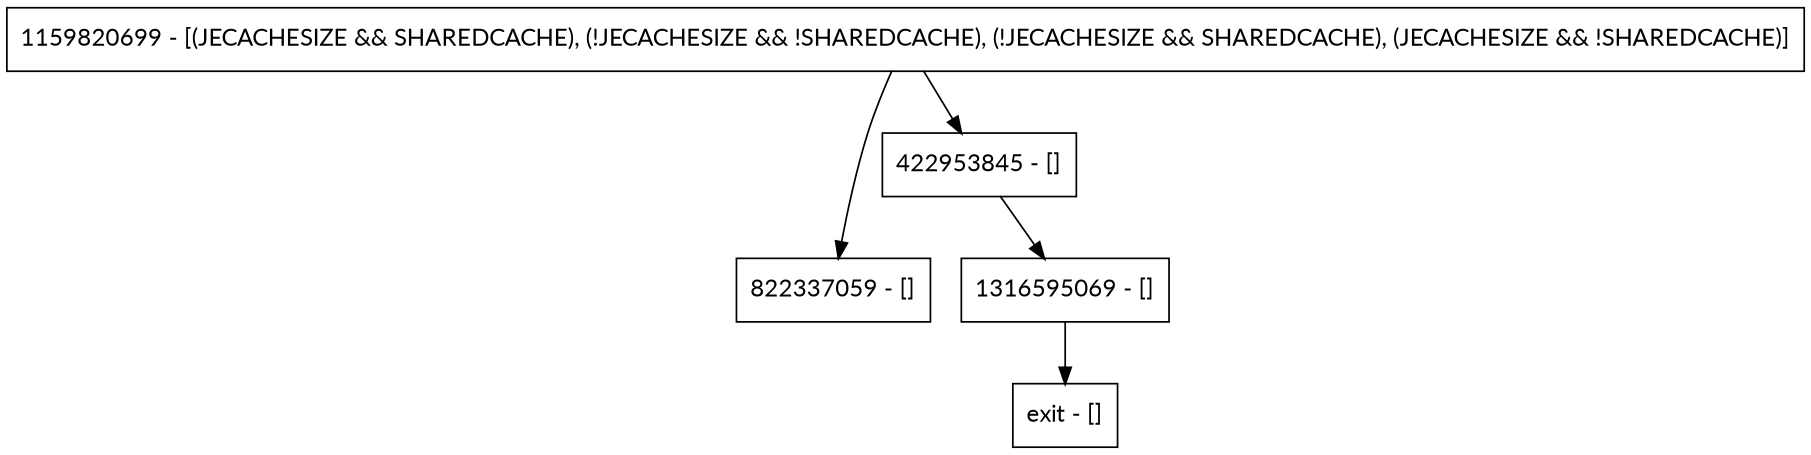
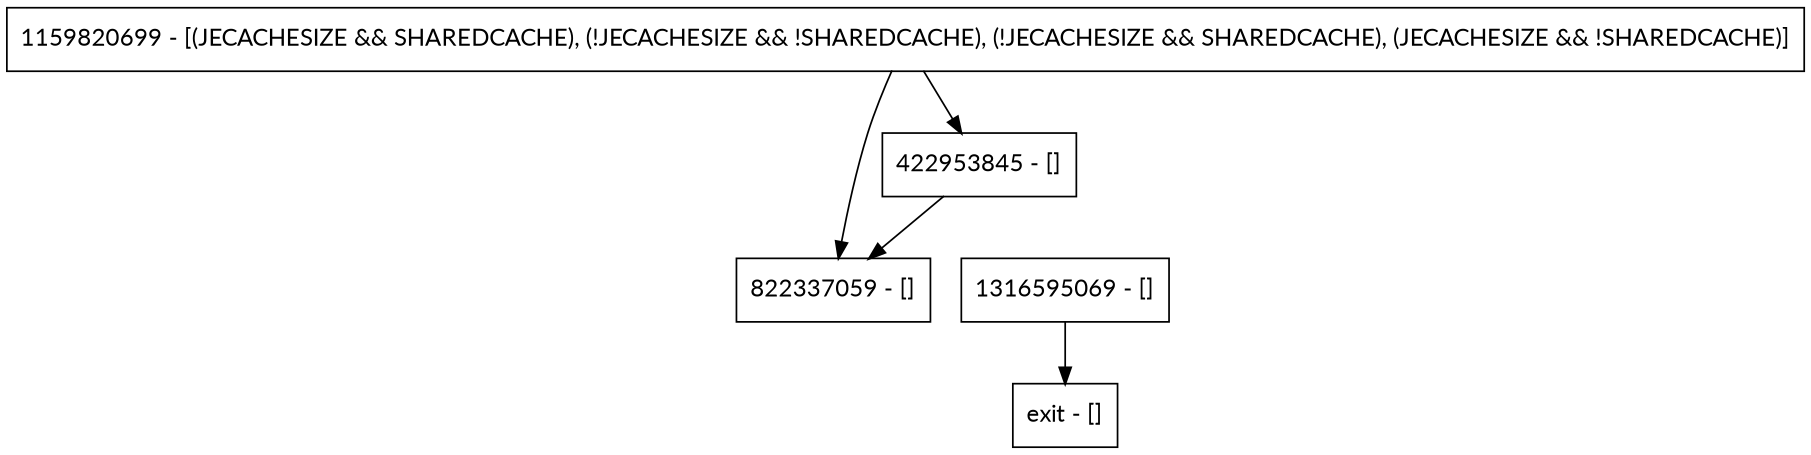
(1017, 220) -> (913, 222)
